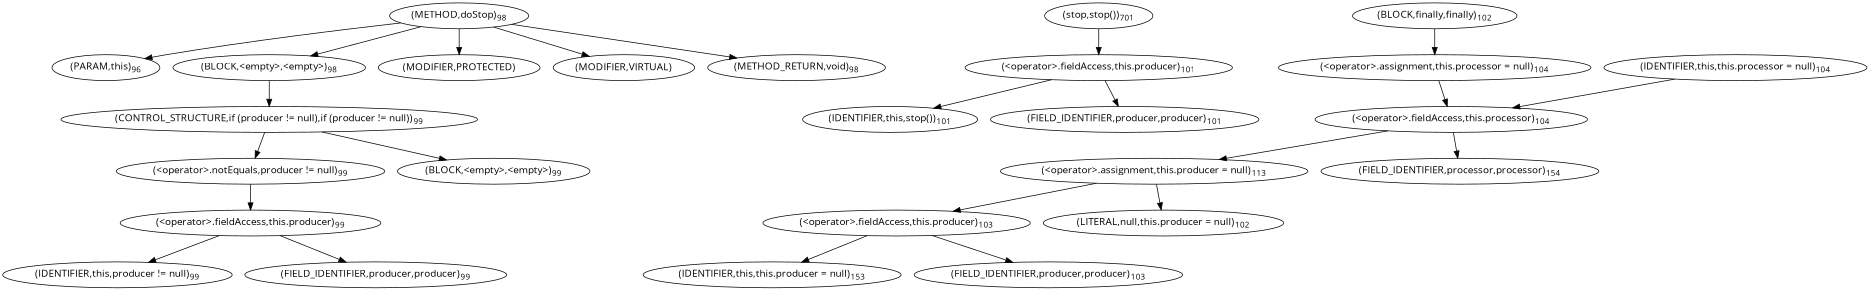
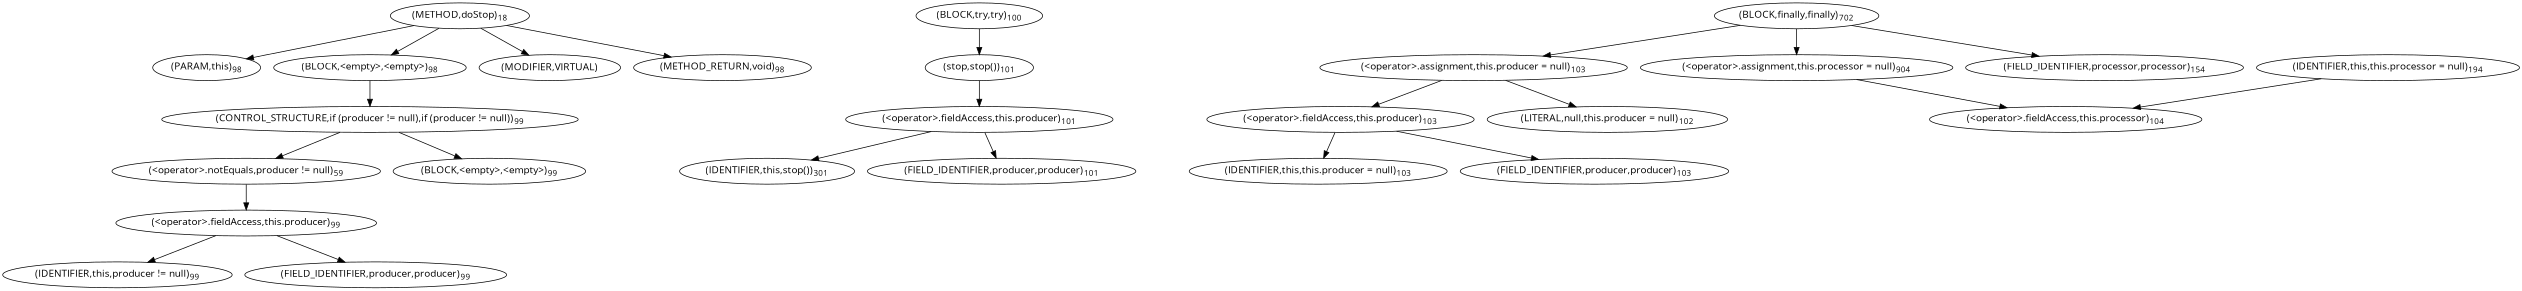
(502, 15) -> (503, 15)
(1127, 15) -> (1008, 67)
(1485, 15) -> (1847, 15)
none -> (979, 16)
(137, 67) -> (237, 67)
(1542, 67) -> (1903, 67)
(1823, 67) -> (2476, 67)
(459, 68) -> none
(944, 118) -> (821, 170)
(1455, 142) -> (1942, 40)
(1307, 145) -> (1645, 40)
(343, 170) -> (339, 170)
(1259, 170) -> (1579, 67)
(858, 274) -> (1404, 170)
